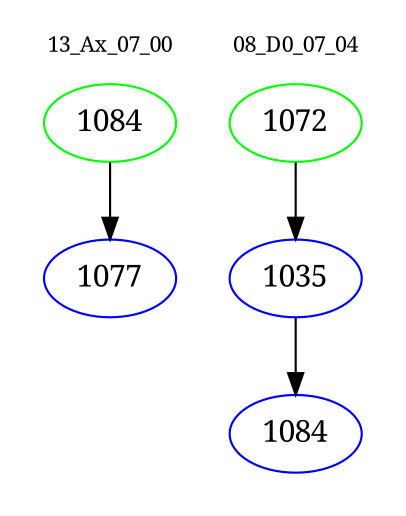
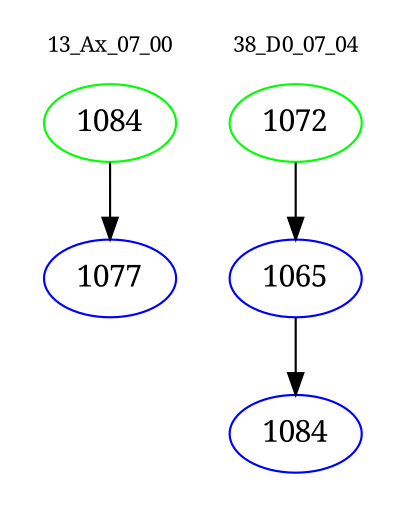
(296, 46) -> (296, 46)
(296, 278) -> (296, 278)
